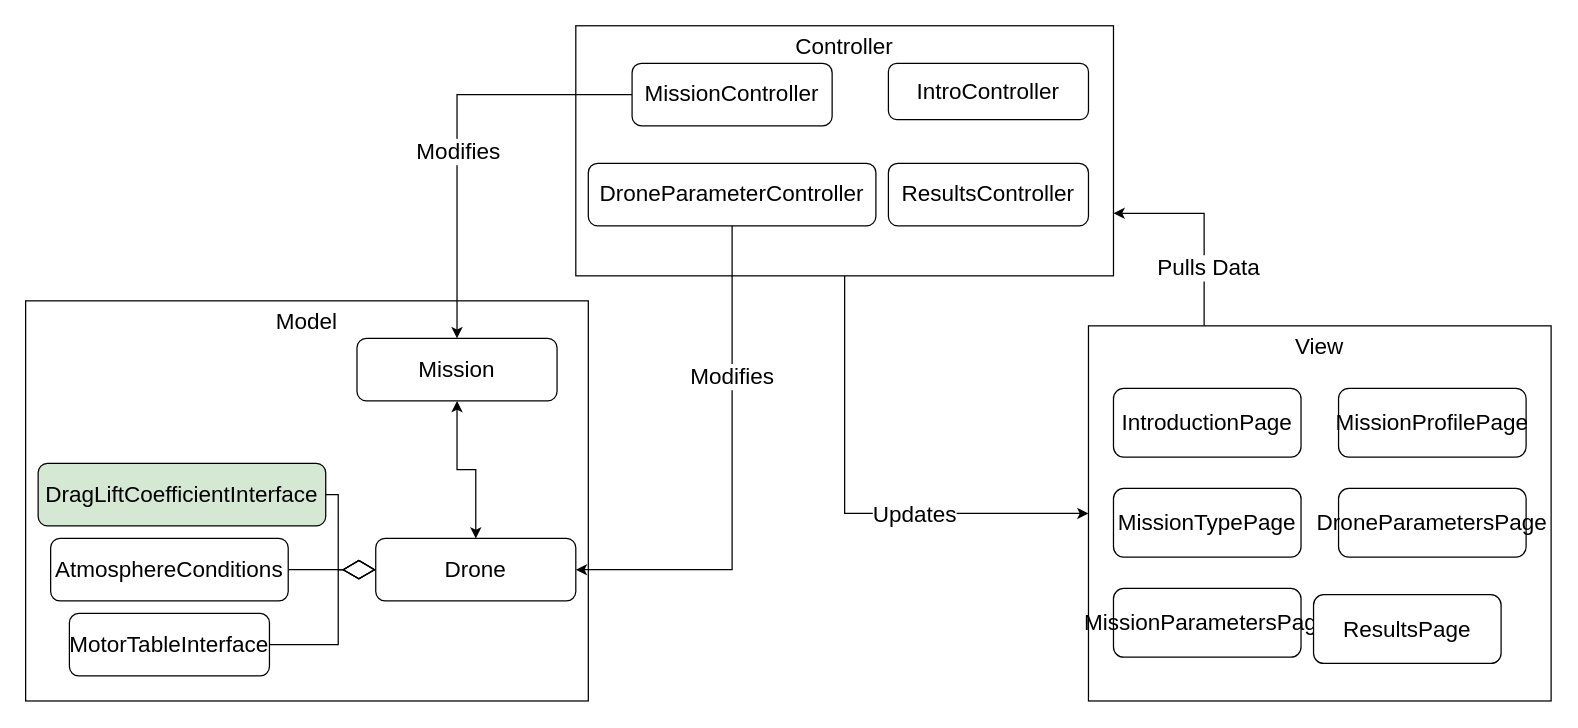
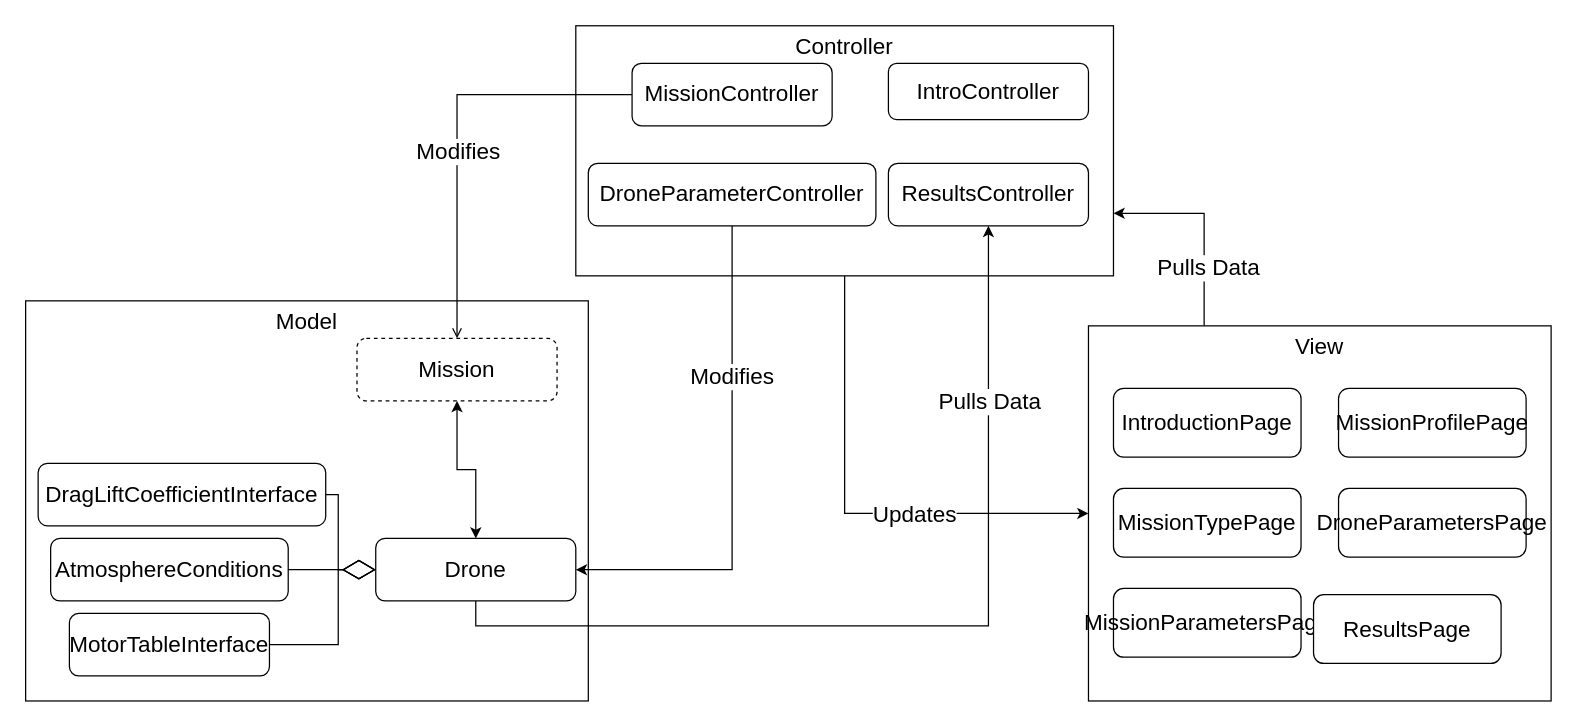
(457, 328) -> (457, 330)
(457, 369) -> (457, 369)
(182, 494) -> (182, 494)
none -> (826, 626)
